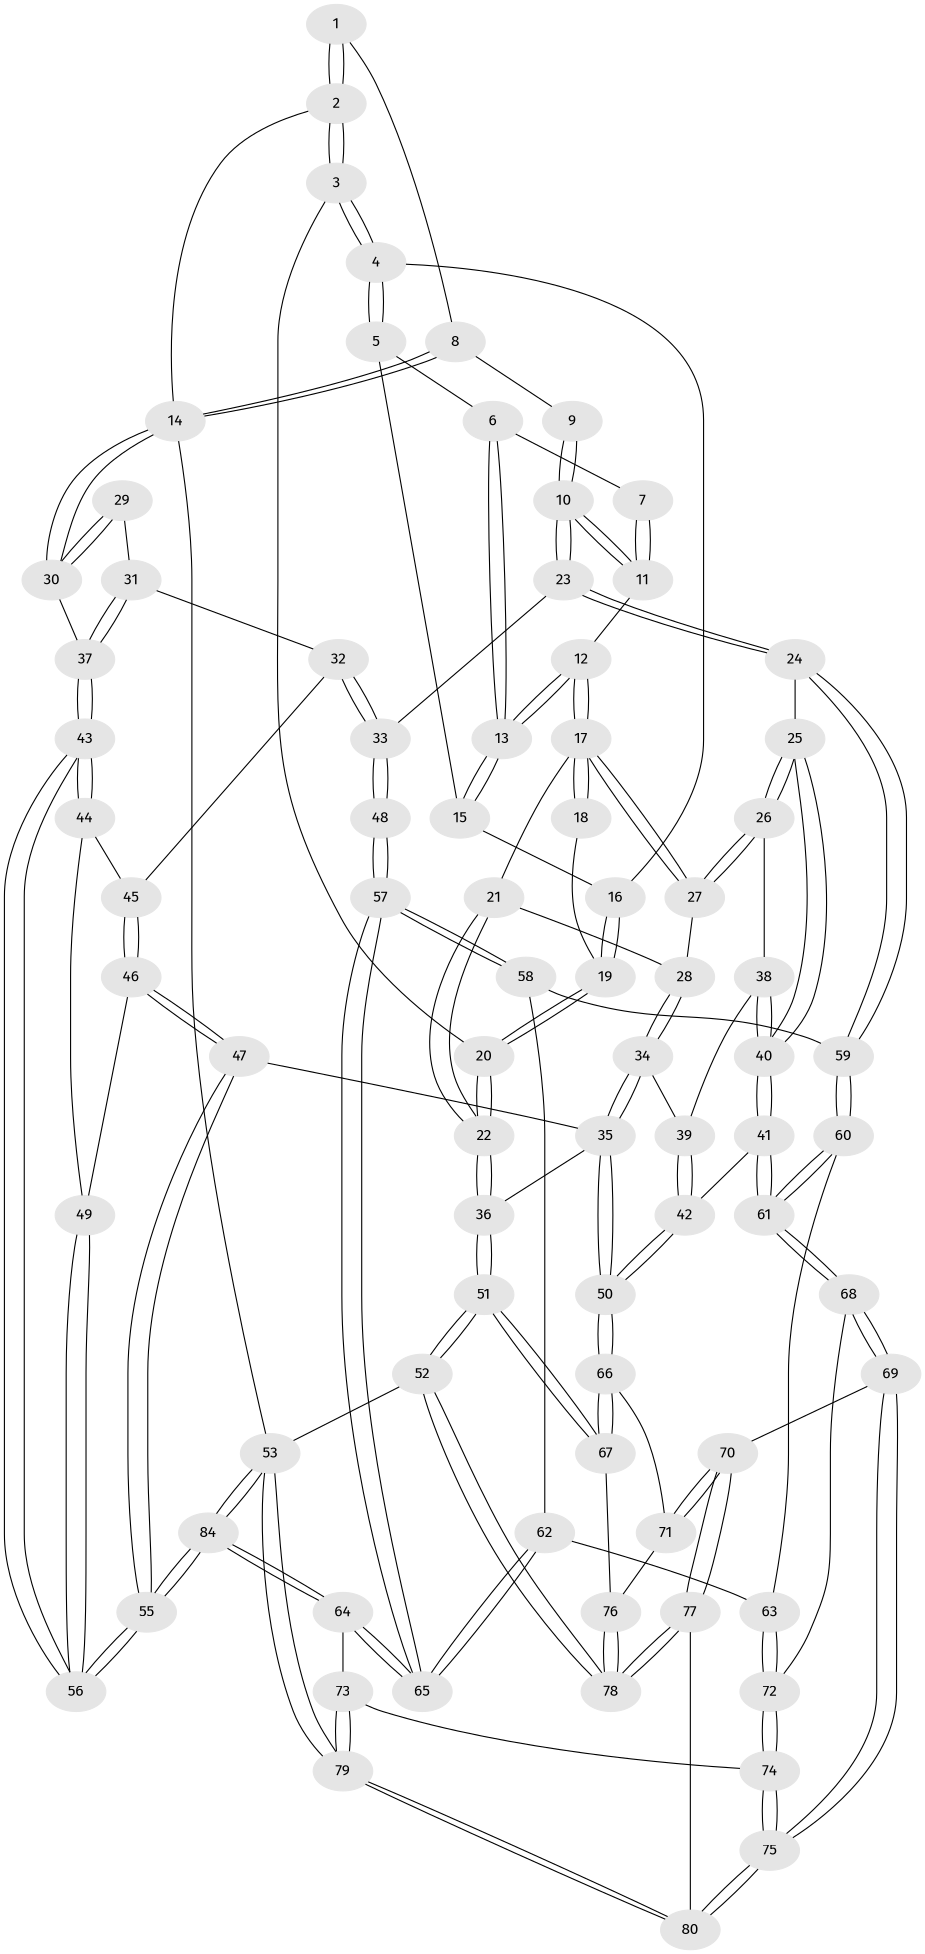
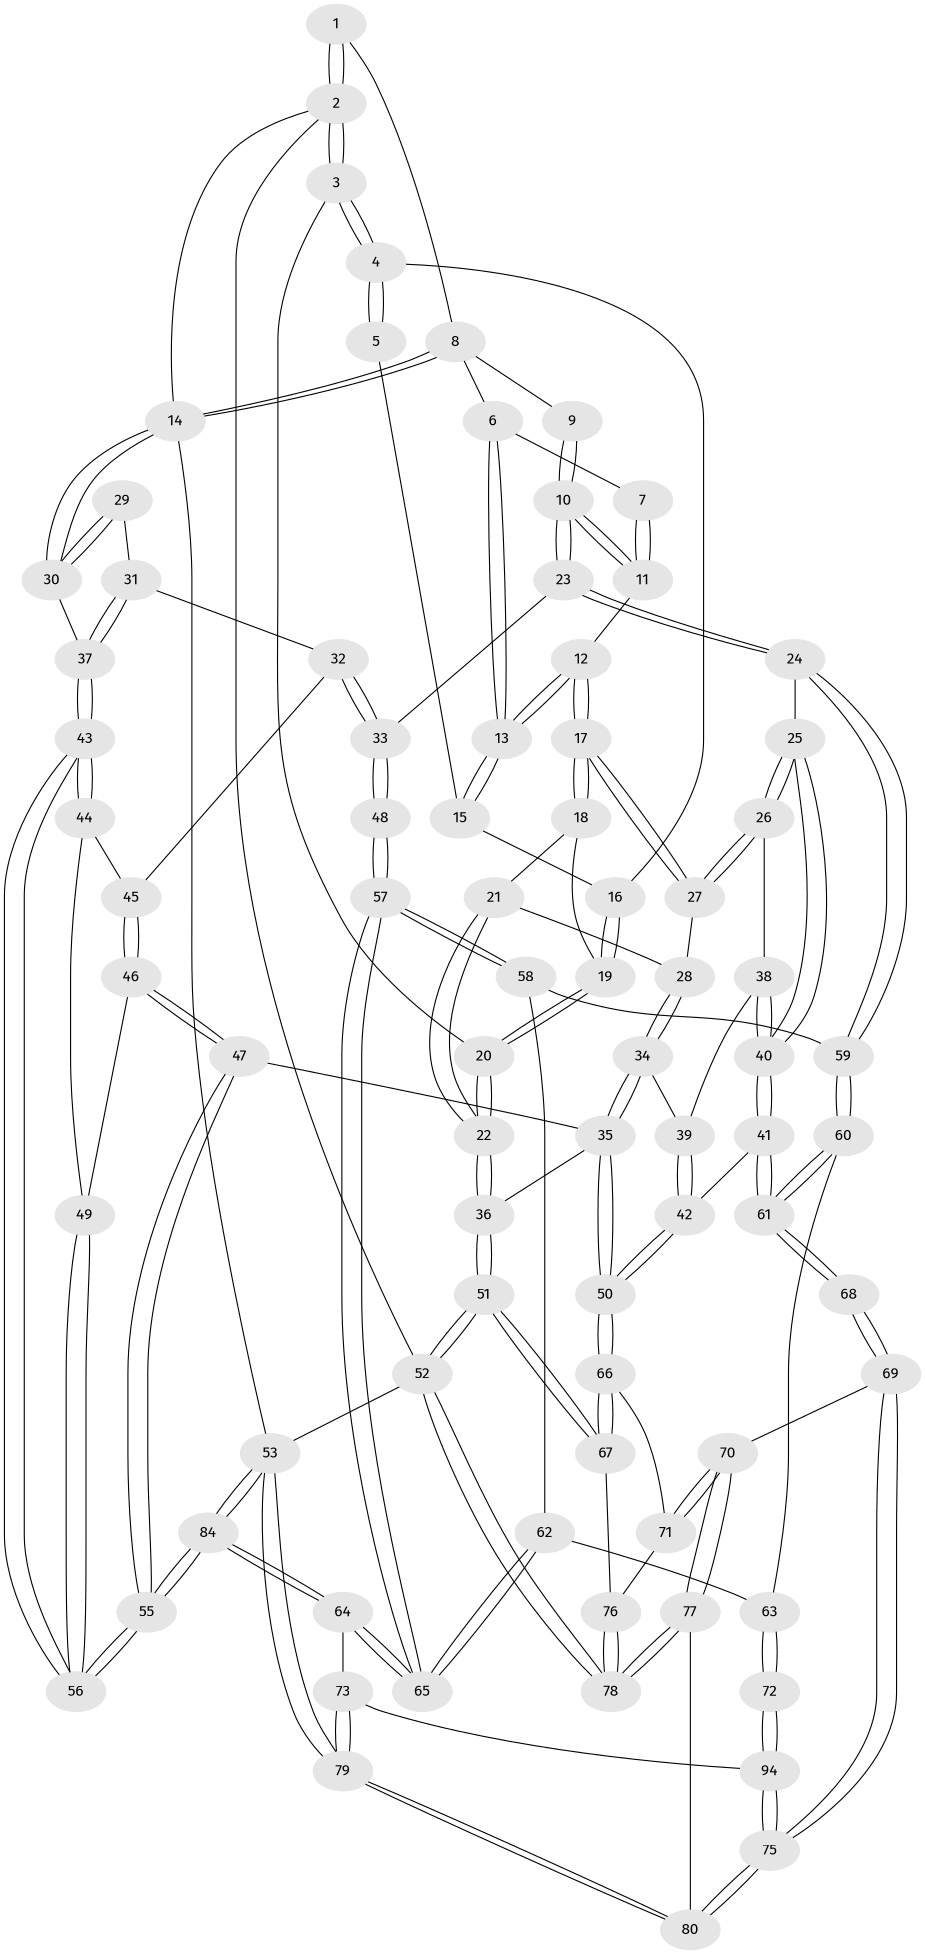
(434, 382) -> (474, 381)
none -> (236, 739)
(532, 816) -> (544, 852)
(830, 1499) -> none
(770, 1771) -> (770, 1771)
